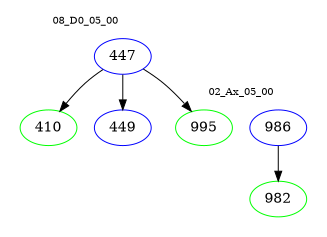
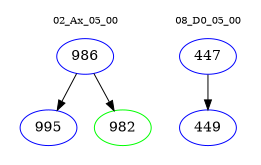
(174, 93) -> (69, 87)
(49, 128) -> none
(204, 128) -> (49, 128)
